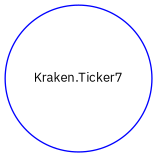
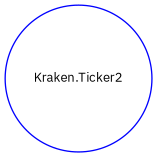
(79, 79) -> (79, 79)
